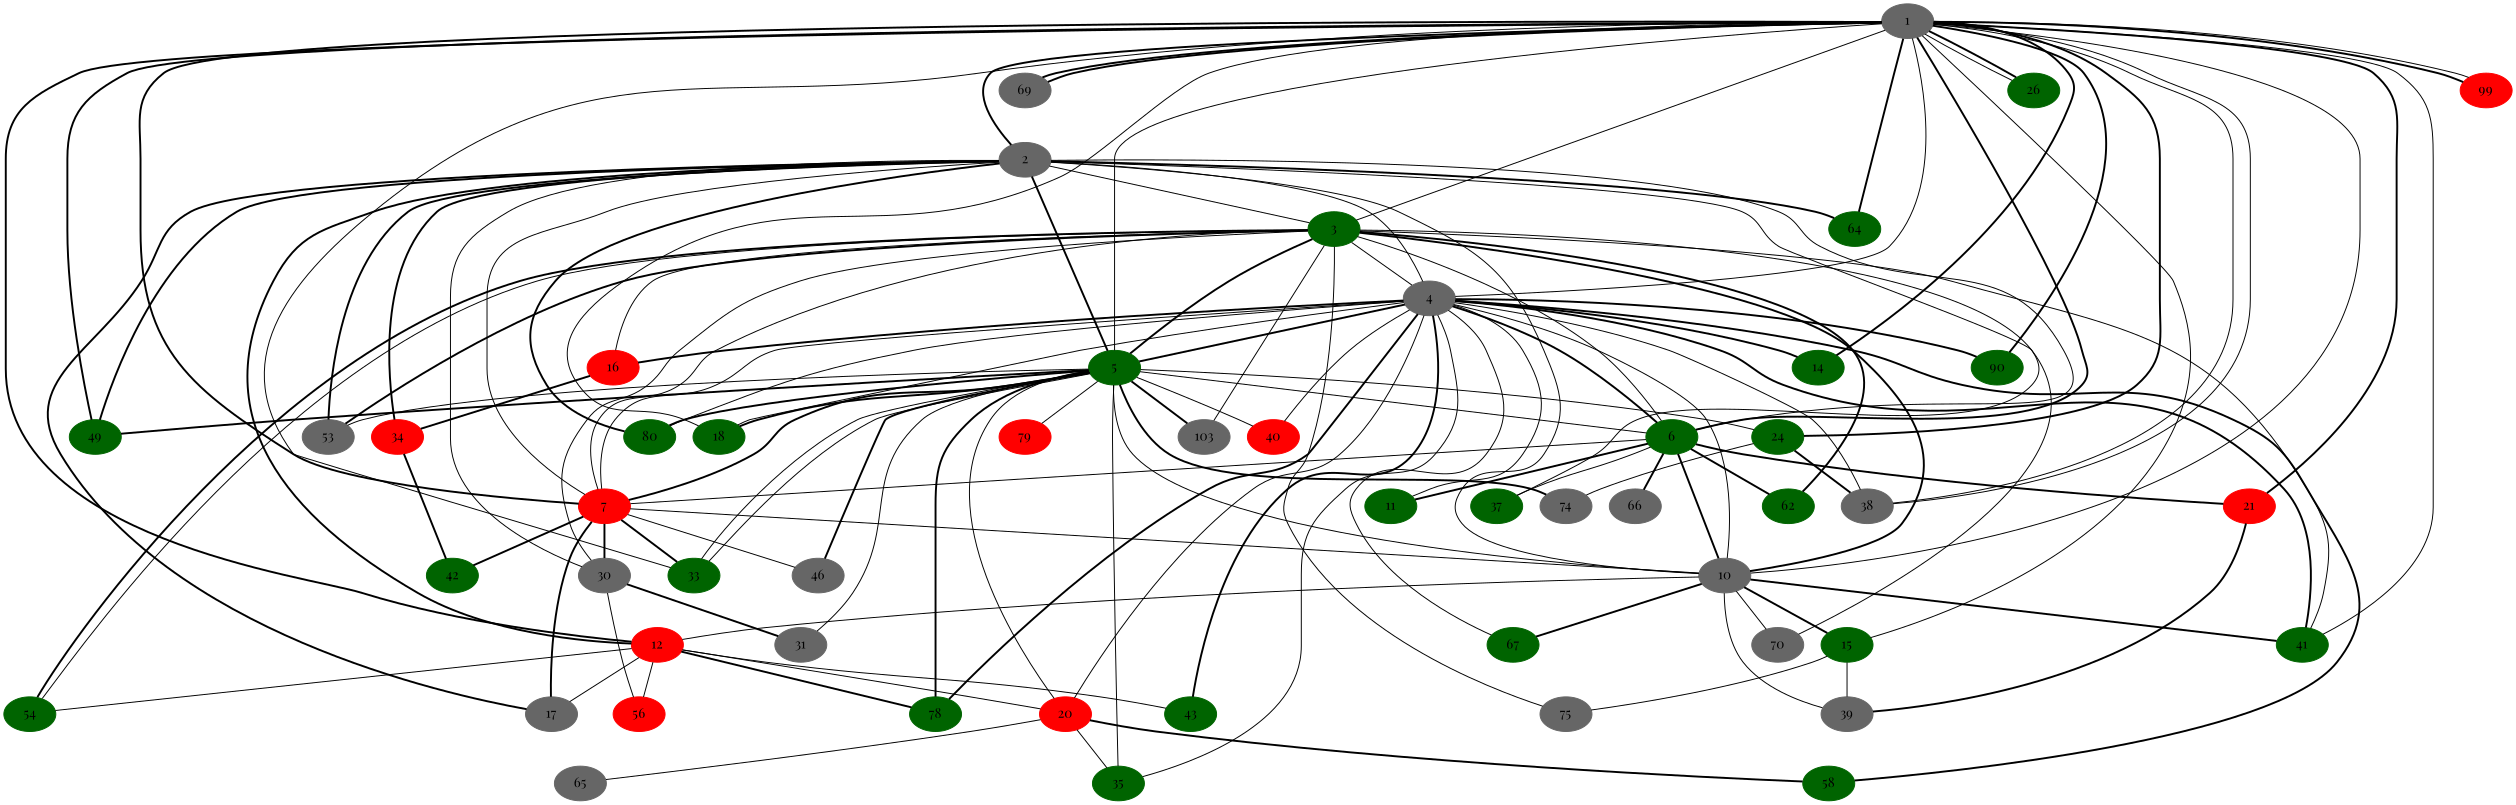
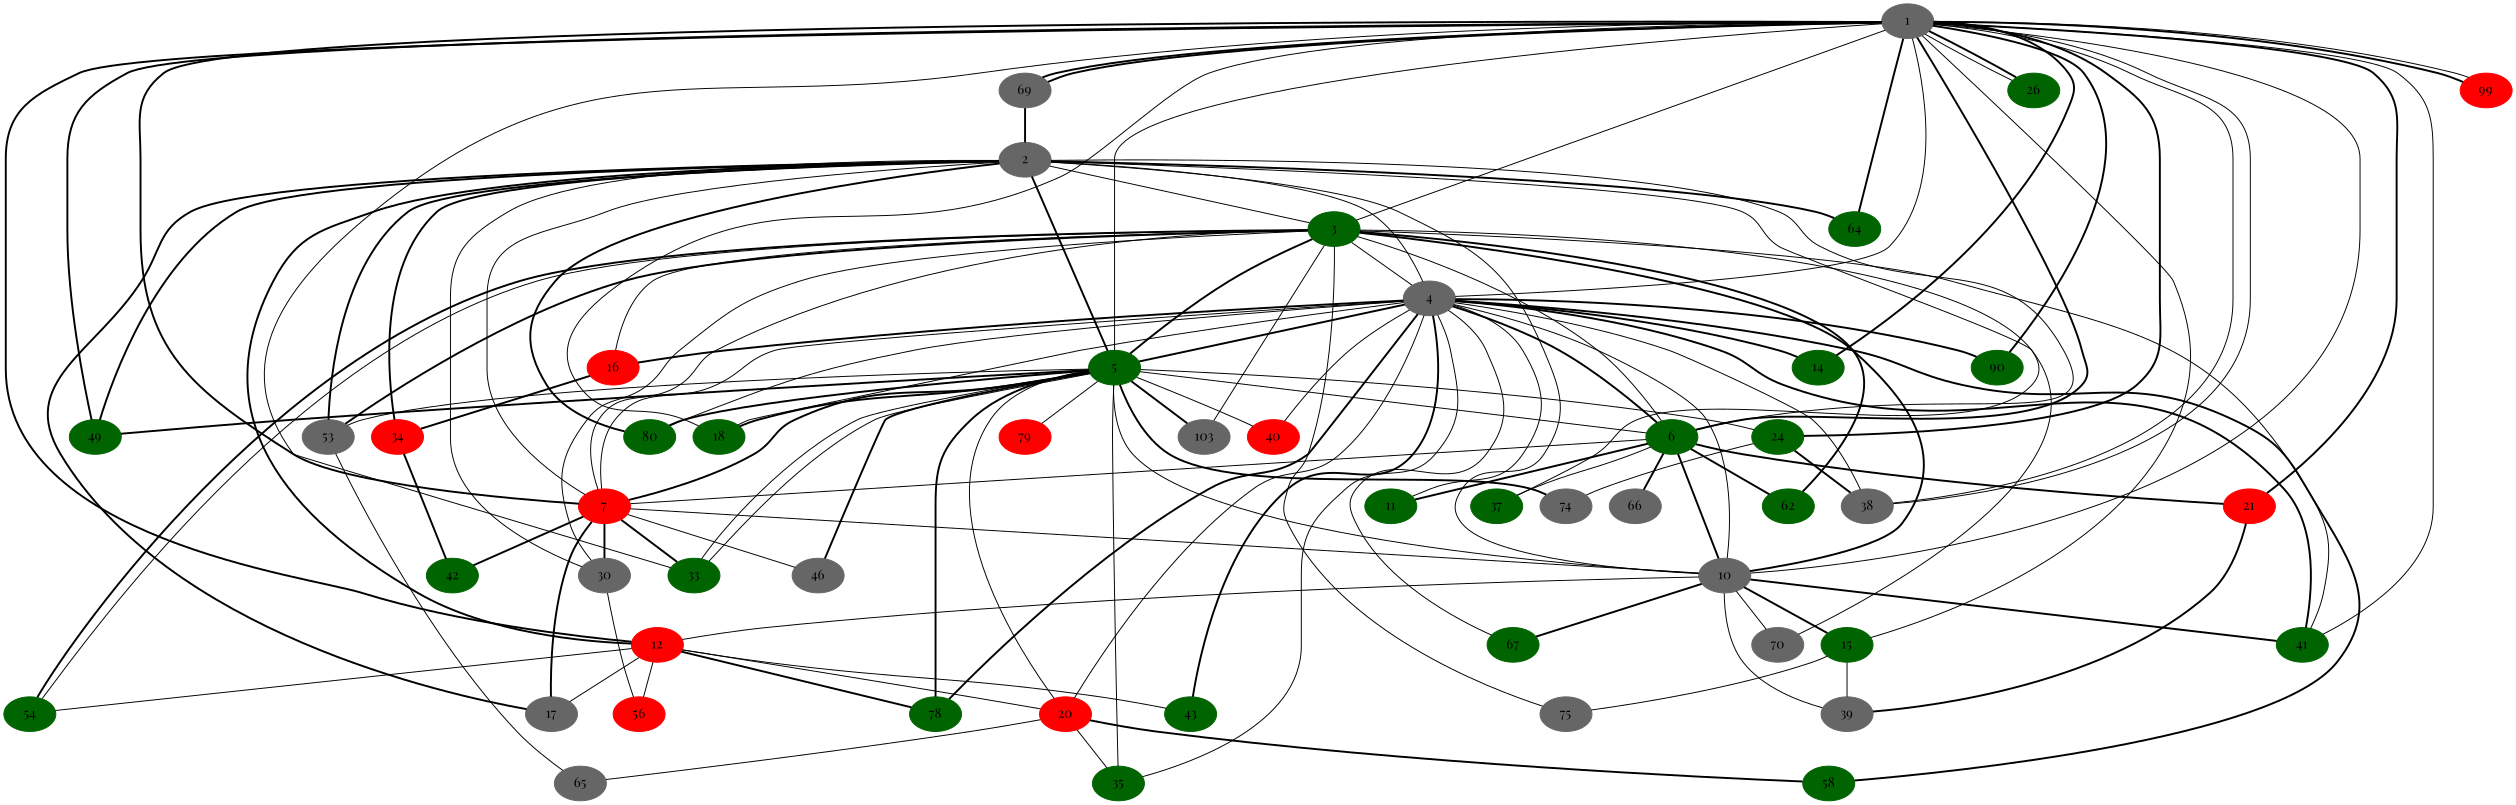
(1394, 36) -> (1025, 125)
none -> (433, 624)
(801, 645) -> none
